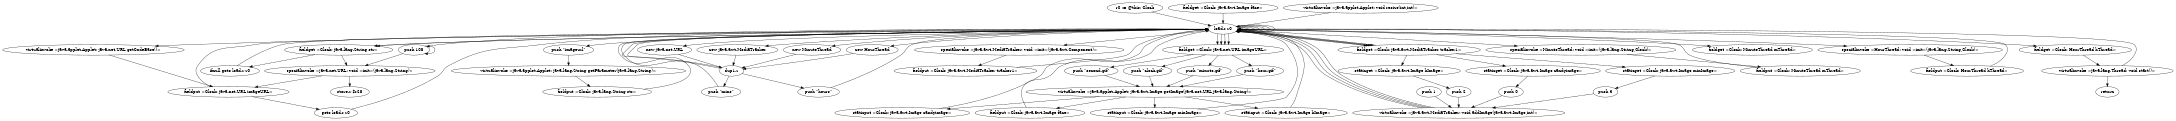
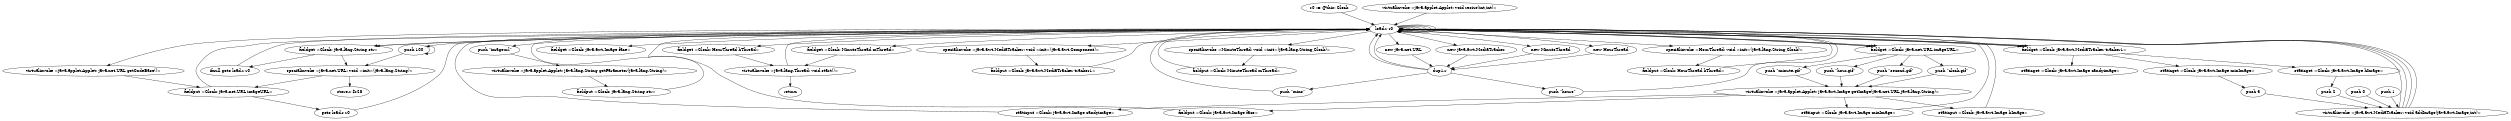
(1223, 17) -> (871, 36)
(414, 50) -> (414, 50)
none -> (822, 60)
(1523, 81) -> none
